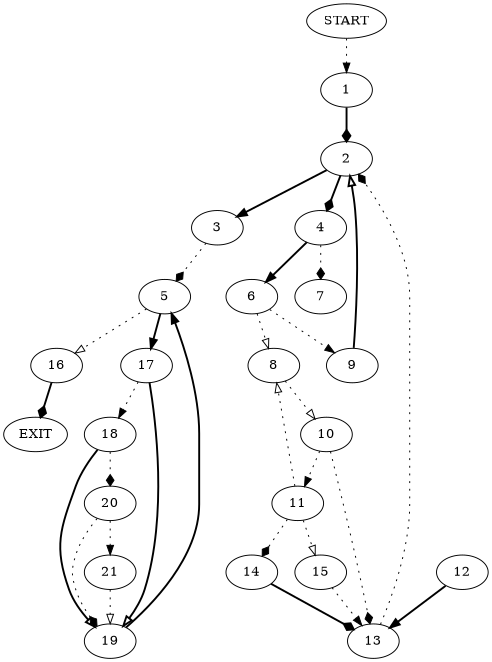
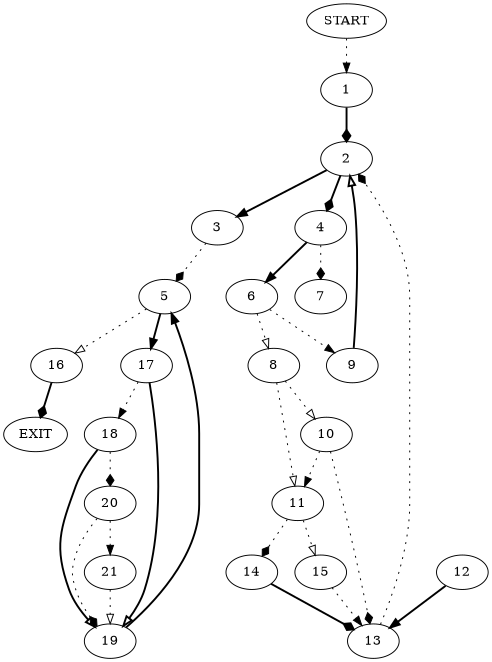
(287, 439) -> (285, 430)
